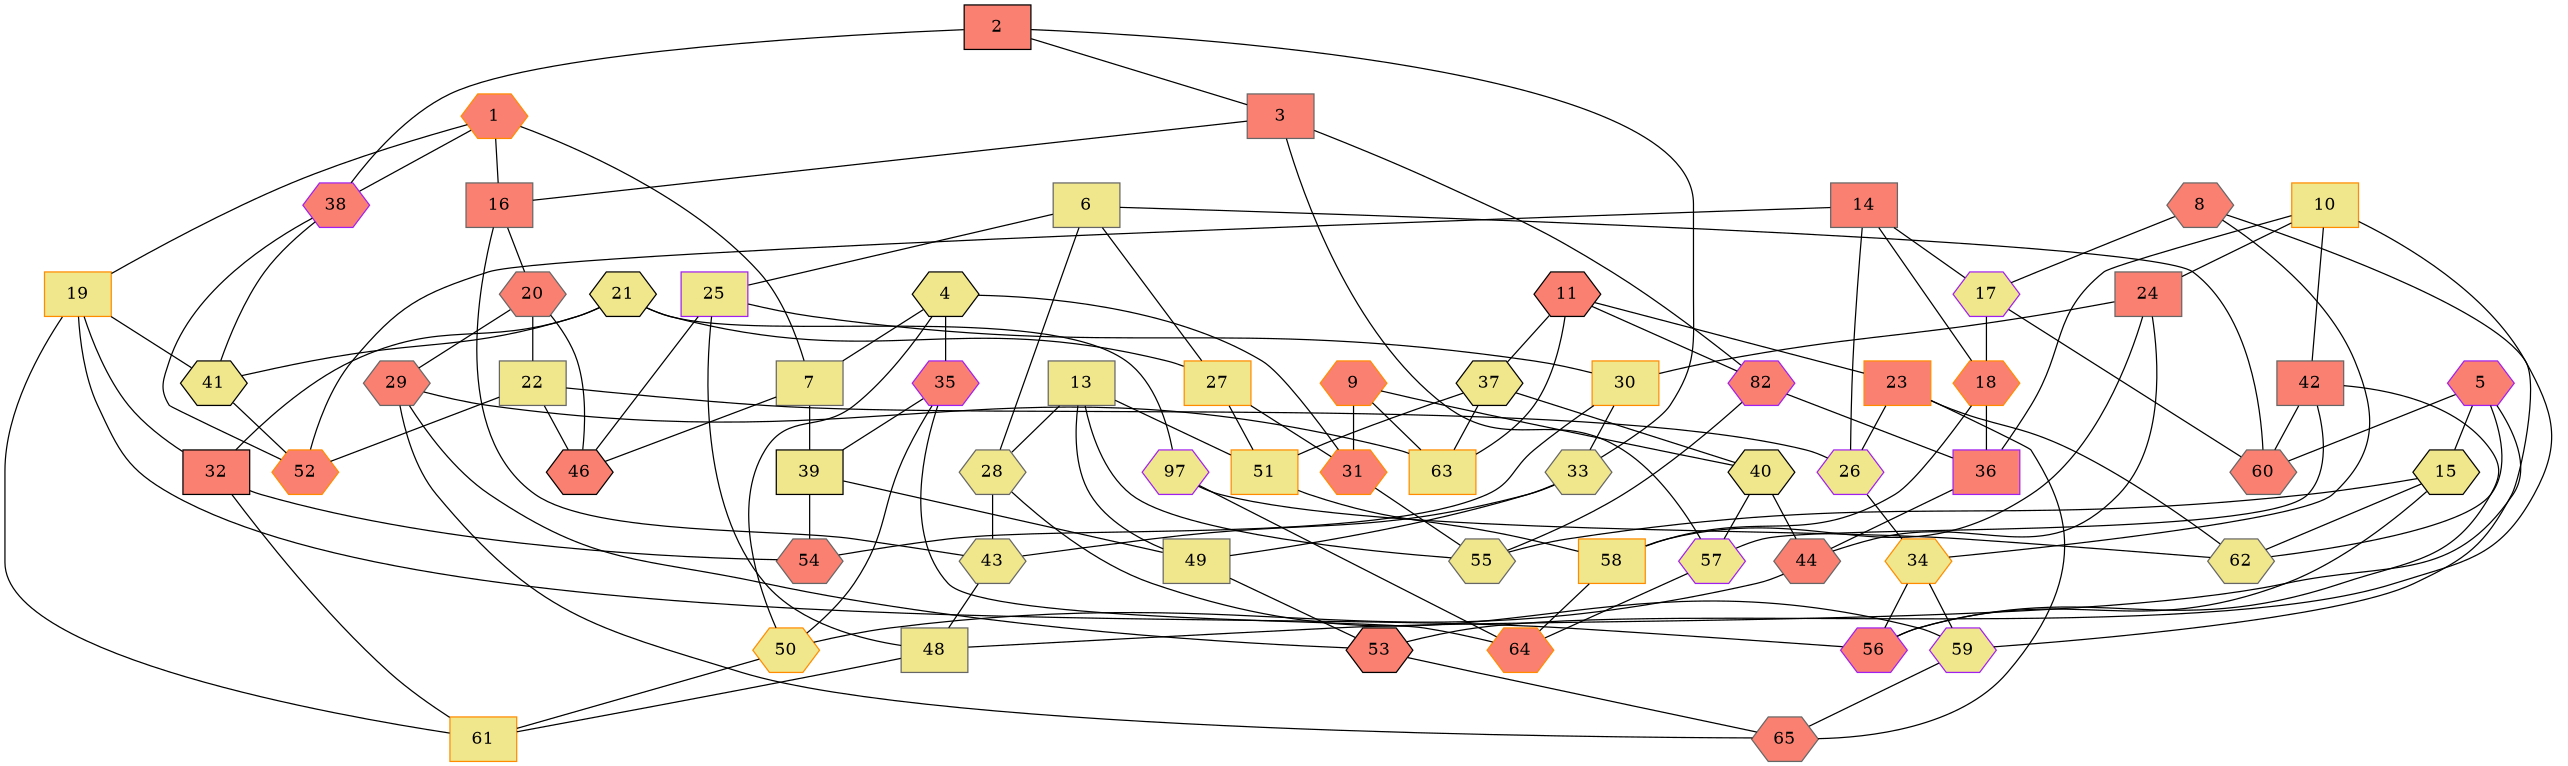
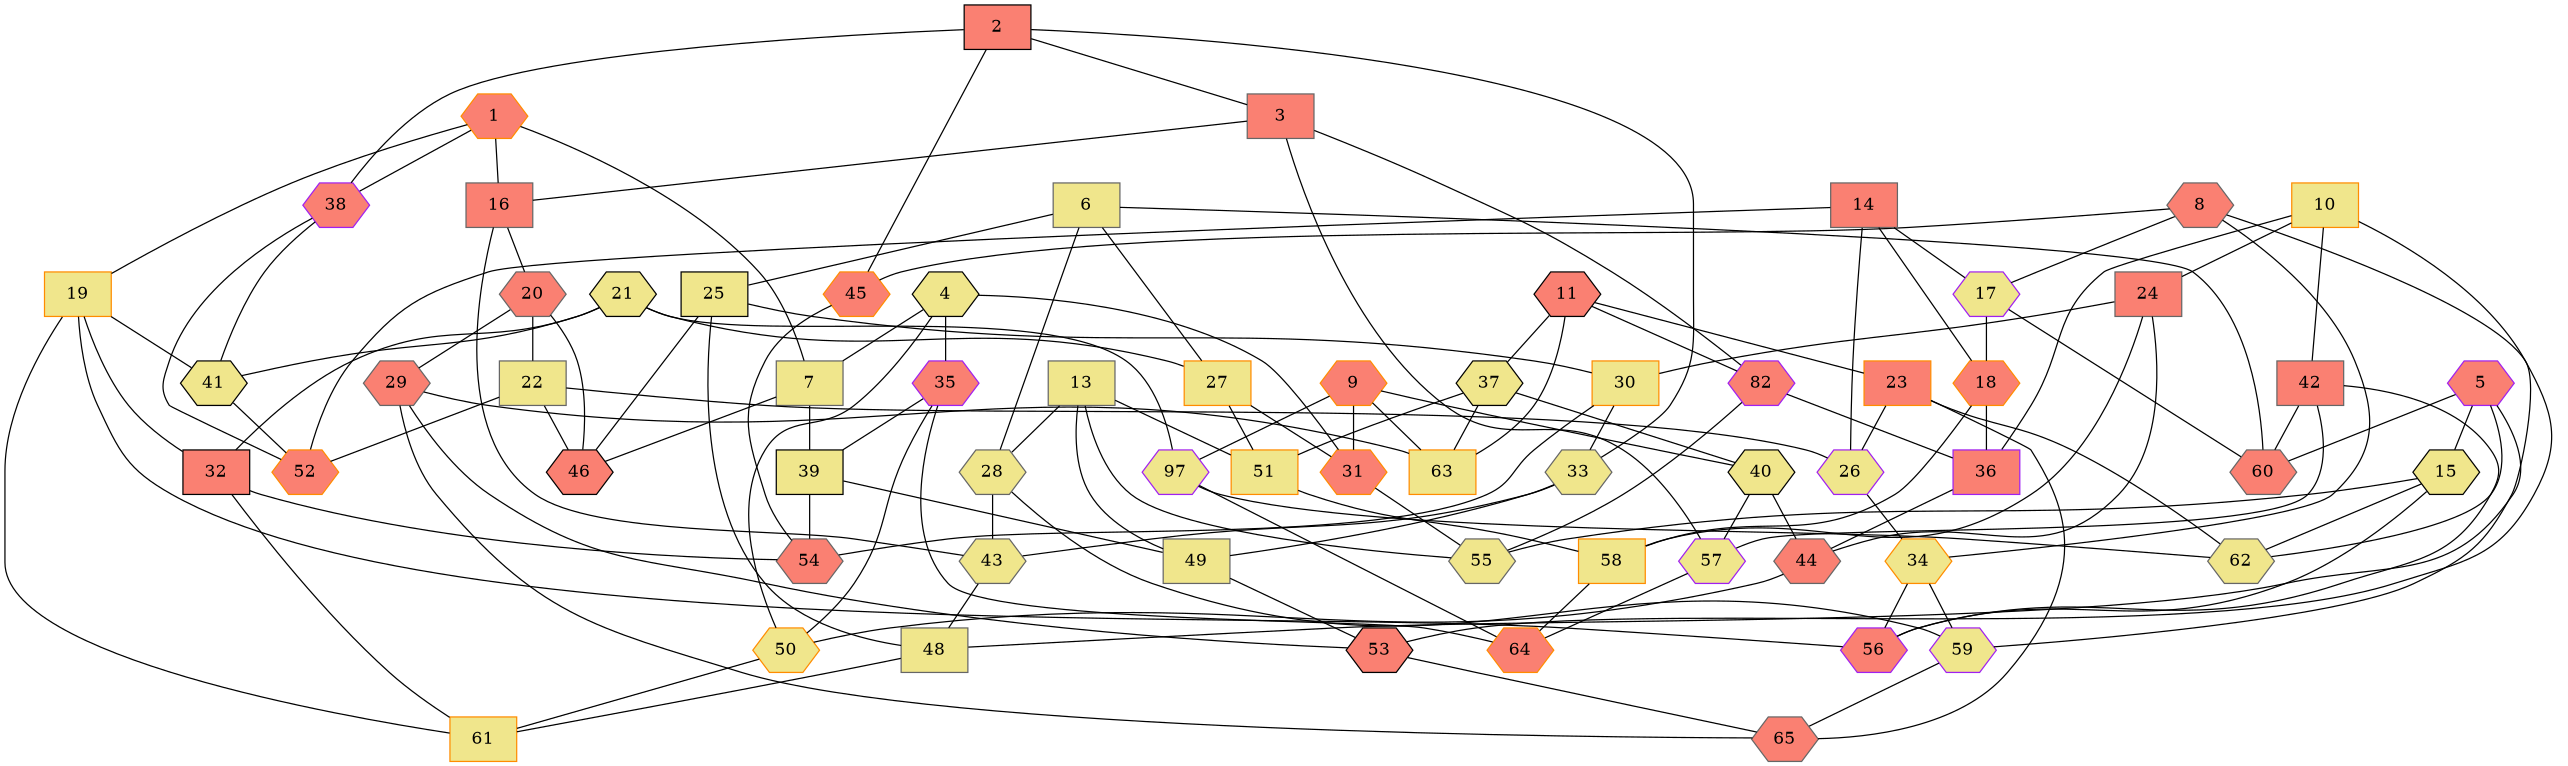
(714, 294) -> (714, 294)
none -> (857, 294)
none -> (1258, 431)
